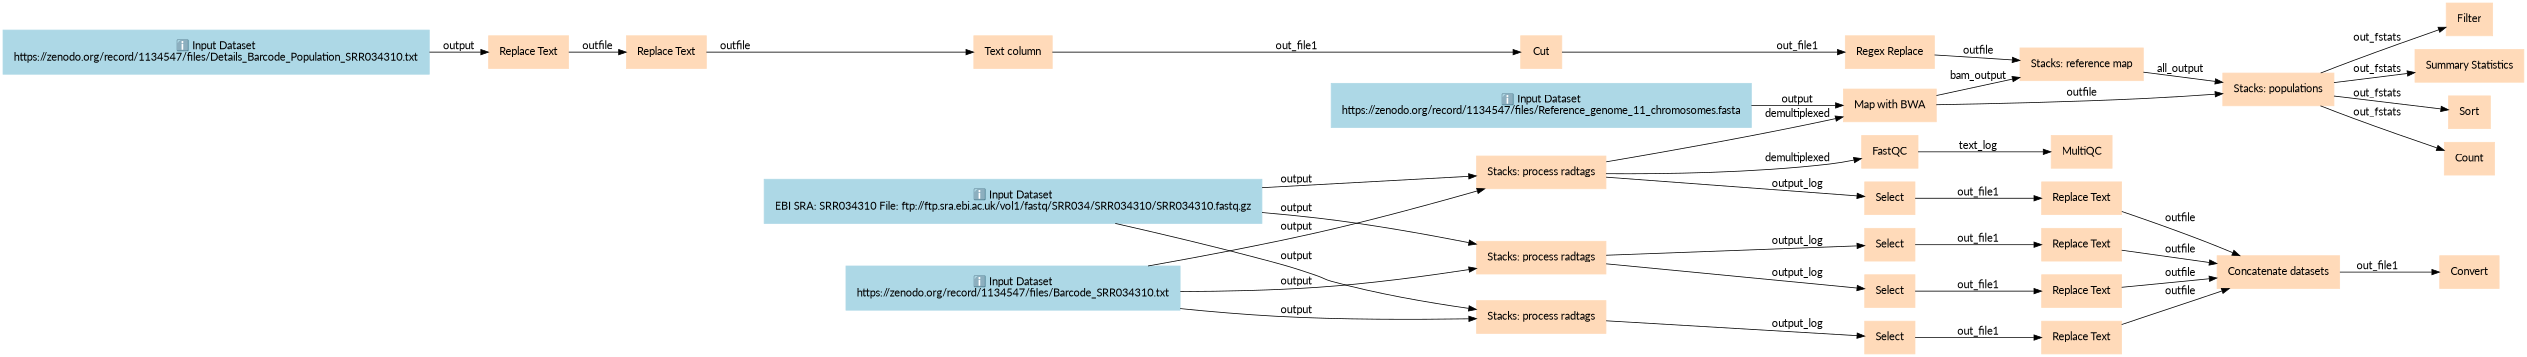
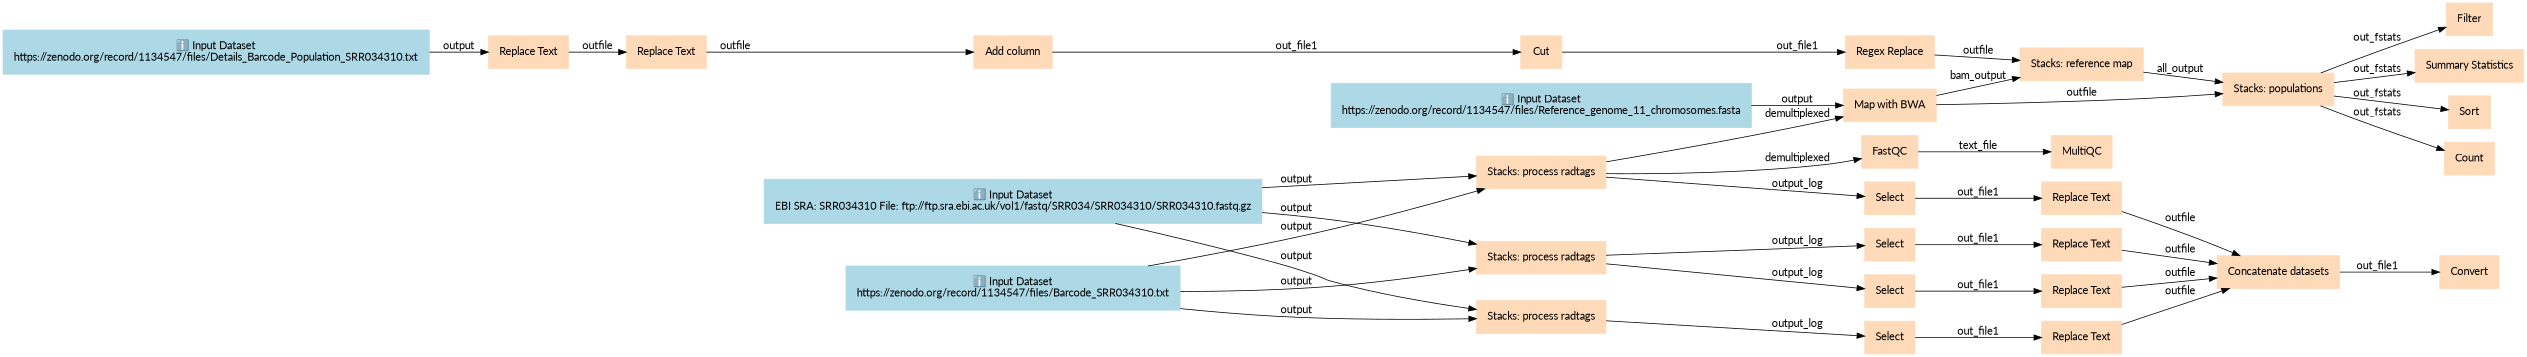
(1013, 52) -> (1013, 52)
(1978, 146) -> (1978, 146)
